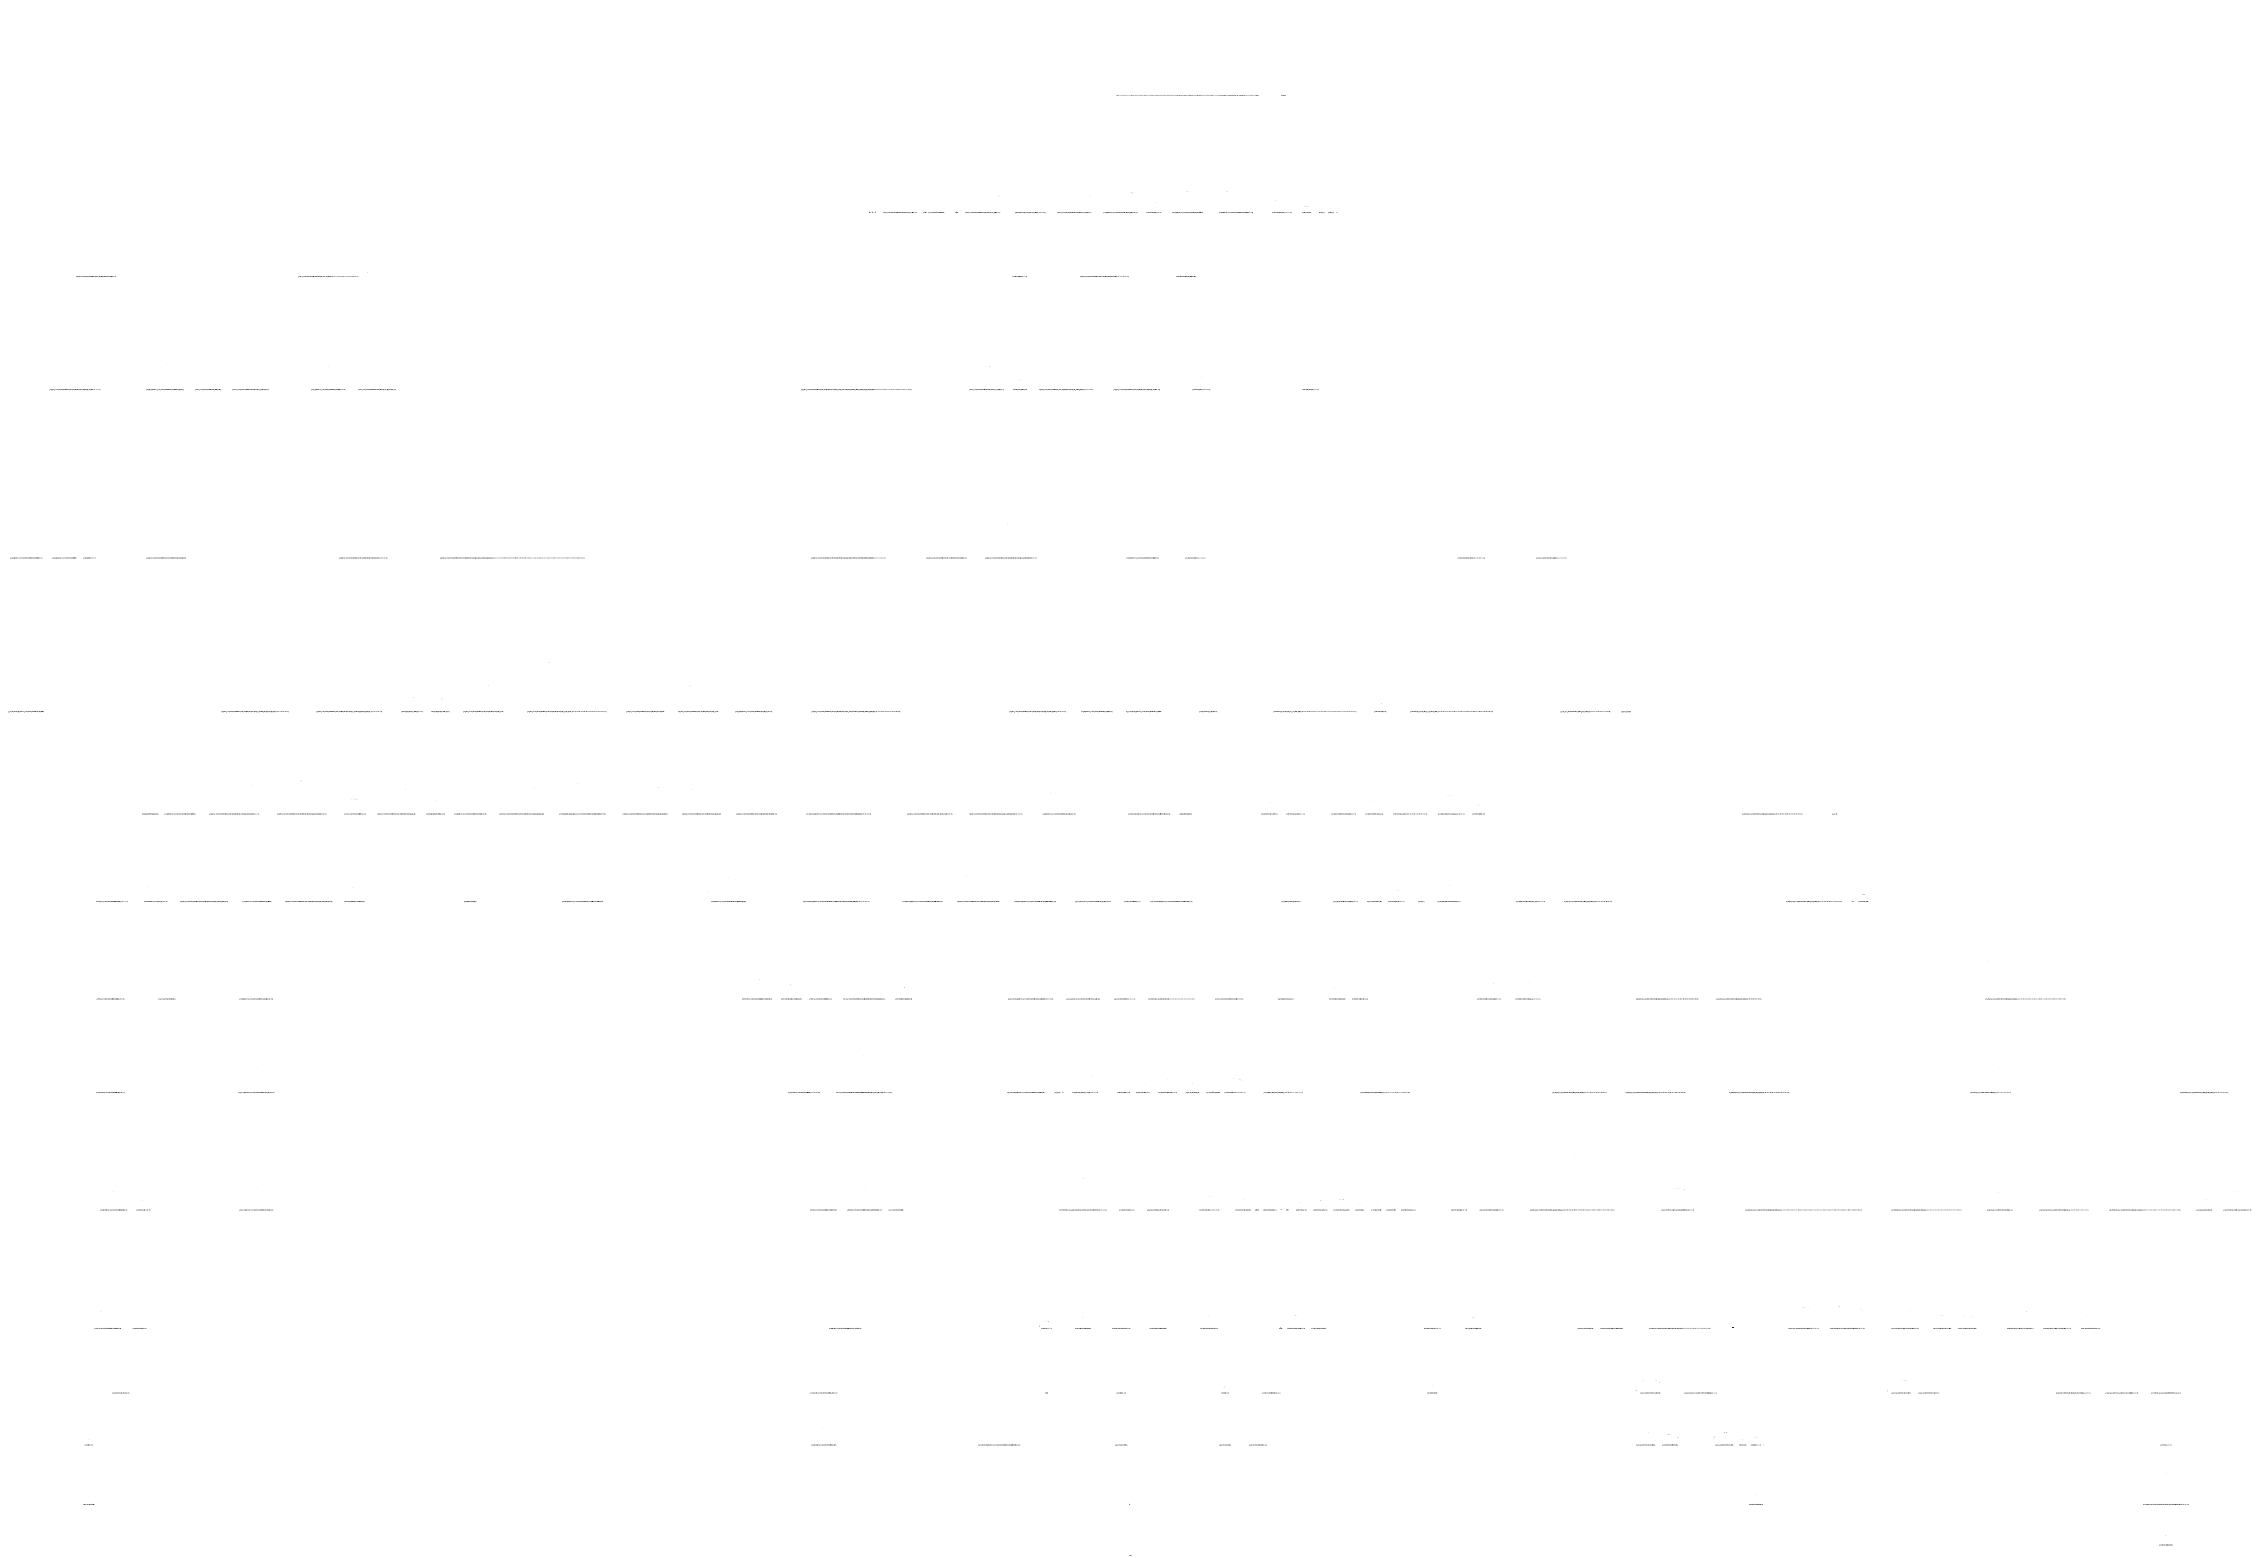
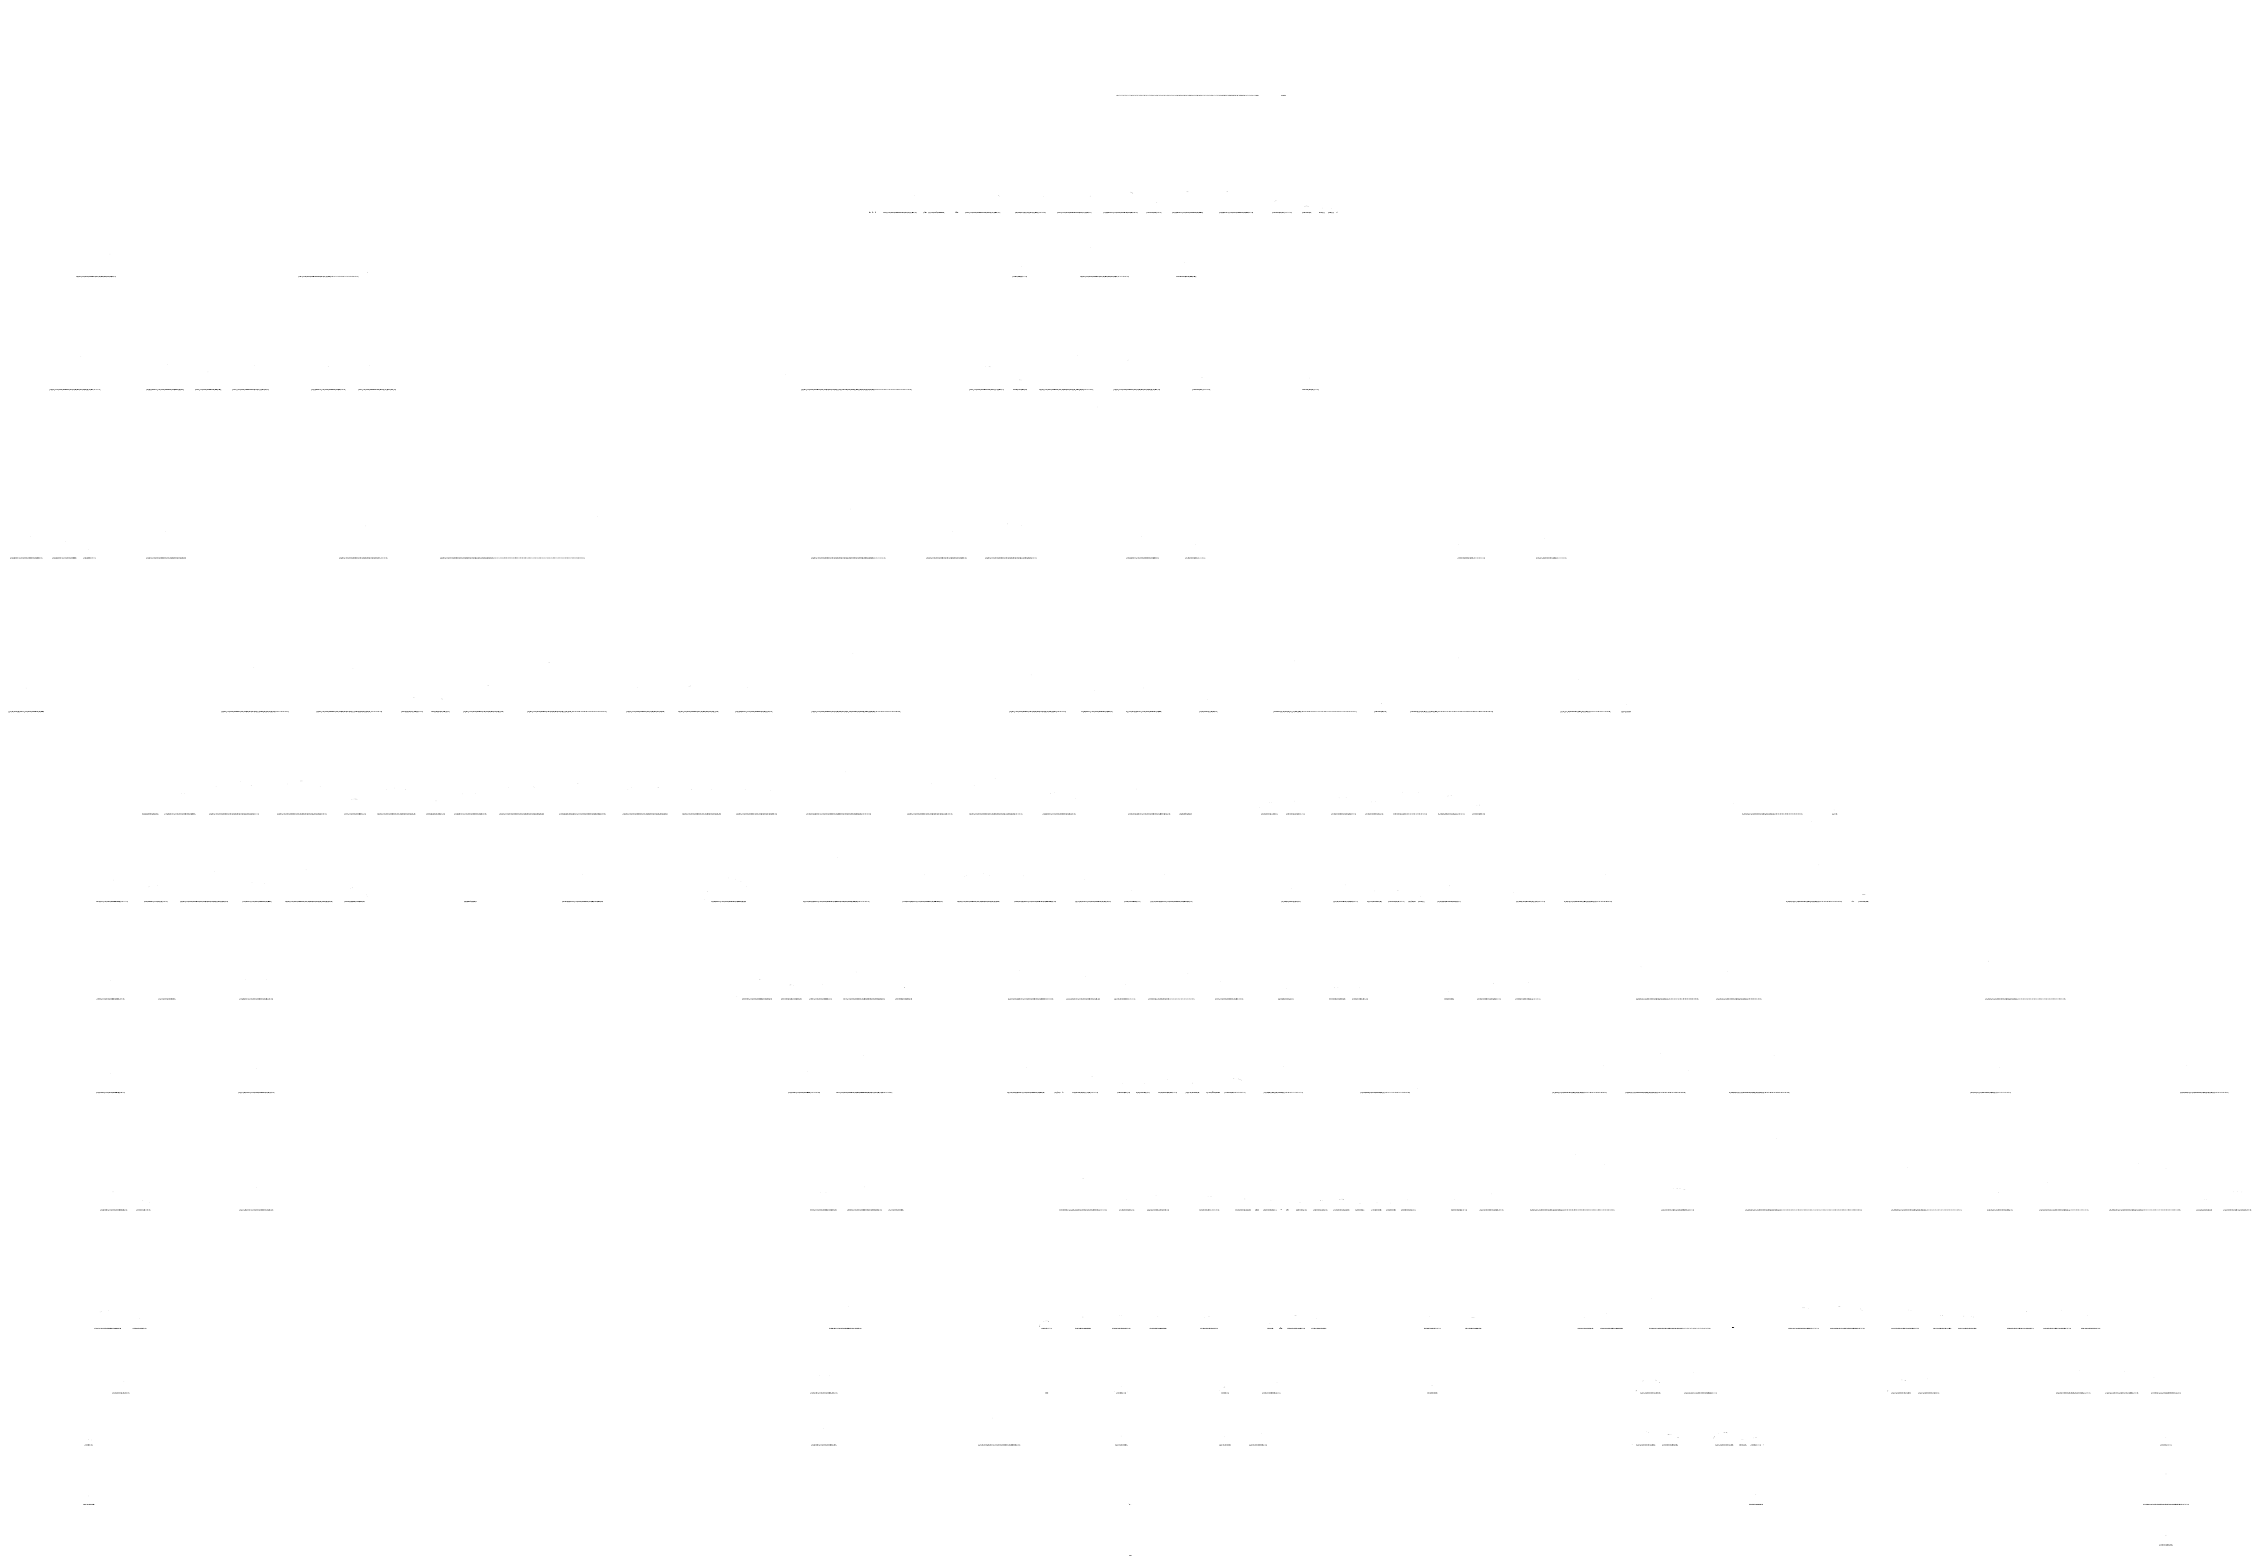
none -> (1412, 902)
none -> (1449, 999)
none -> (1270, 1328)
